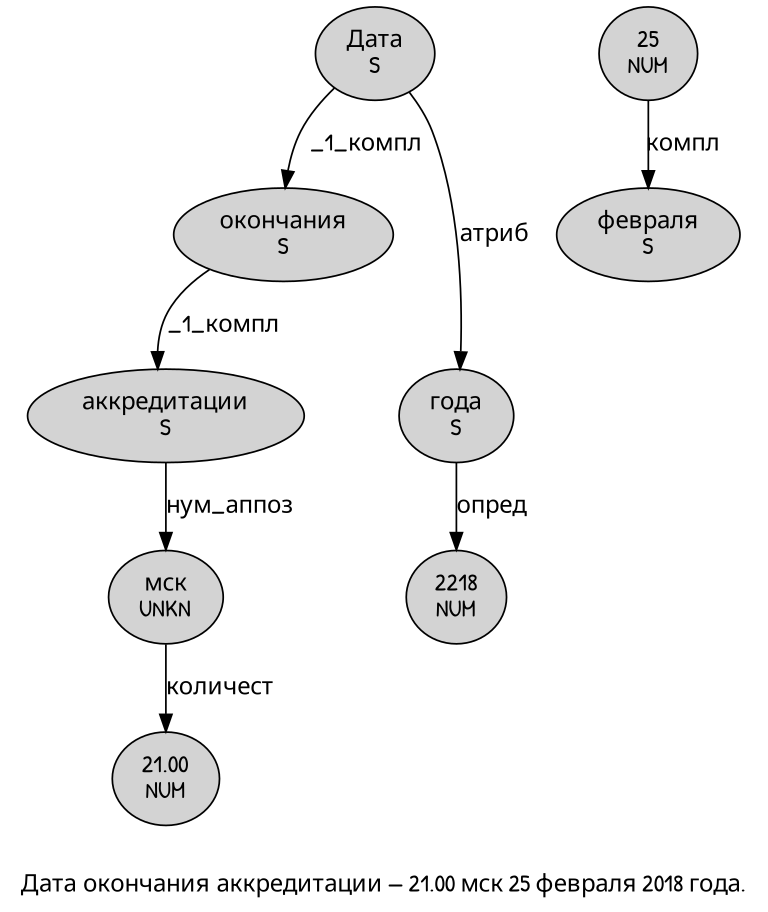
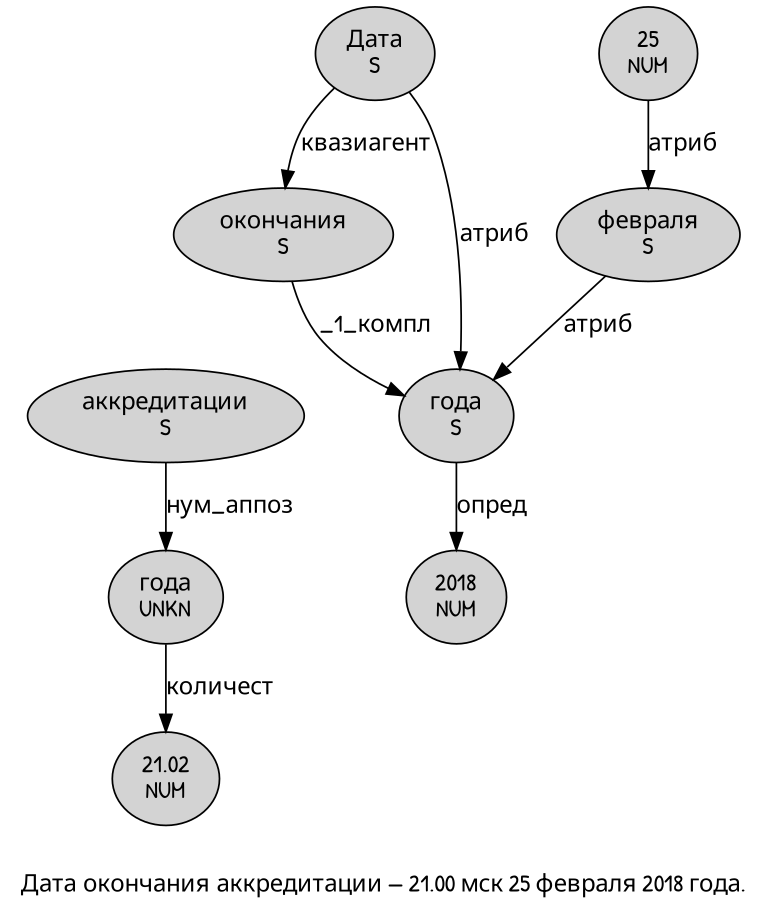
(366, 144) -> (366, 144)
(683, 144) -> (683, 144)
(173, 304) -> (327, 346)
none -> (556, 321)
(166, 597) -> (166, 597)
(456, 597) -> (456, 597)
(166, 779) -> (166, 779)
